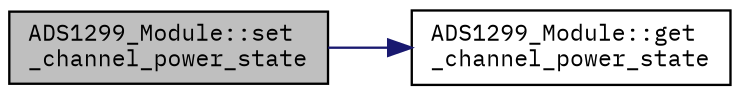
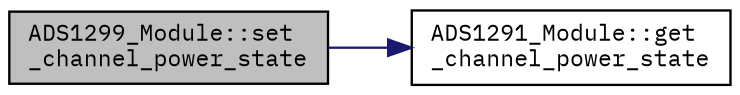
(571, 48) -> (571, 48)
